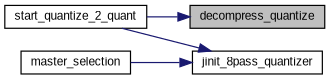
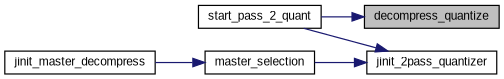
(76, 17) -> (260, 17)
none -> (80, 63)
(257, 63) -> (432, 63)
